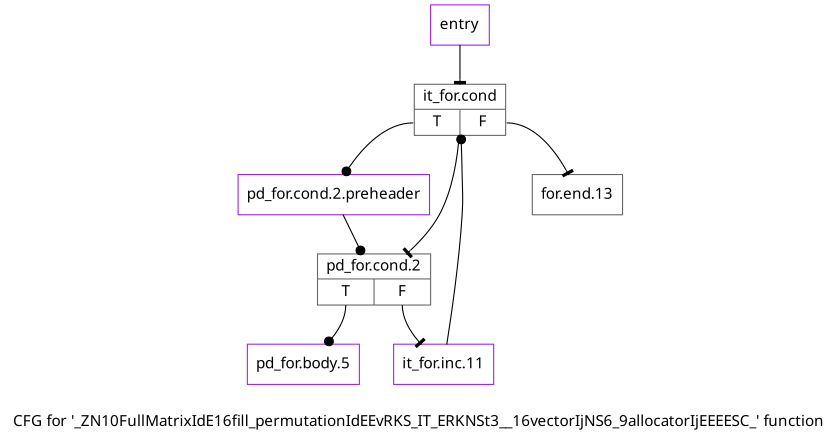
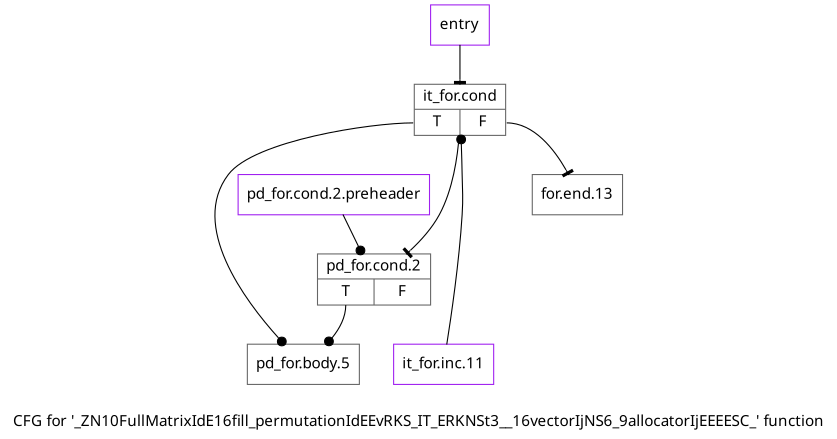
(376, 137) -> (232, 171)
(407, 324) -> none
(303, 364) -> (303, 364)
